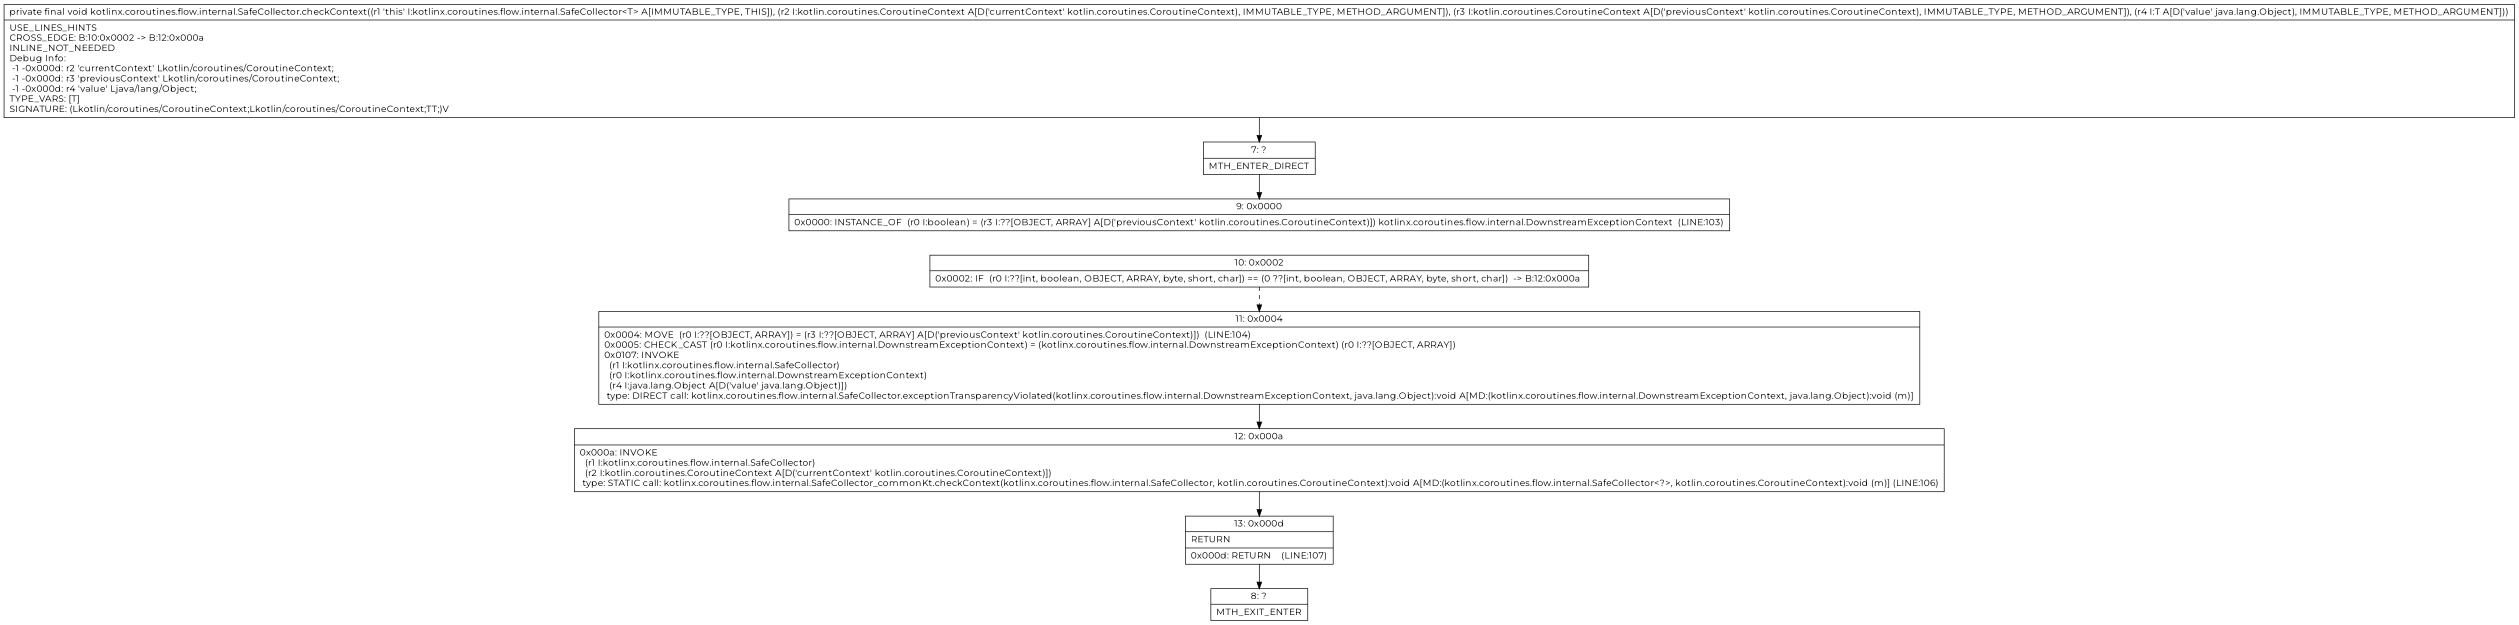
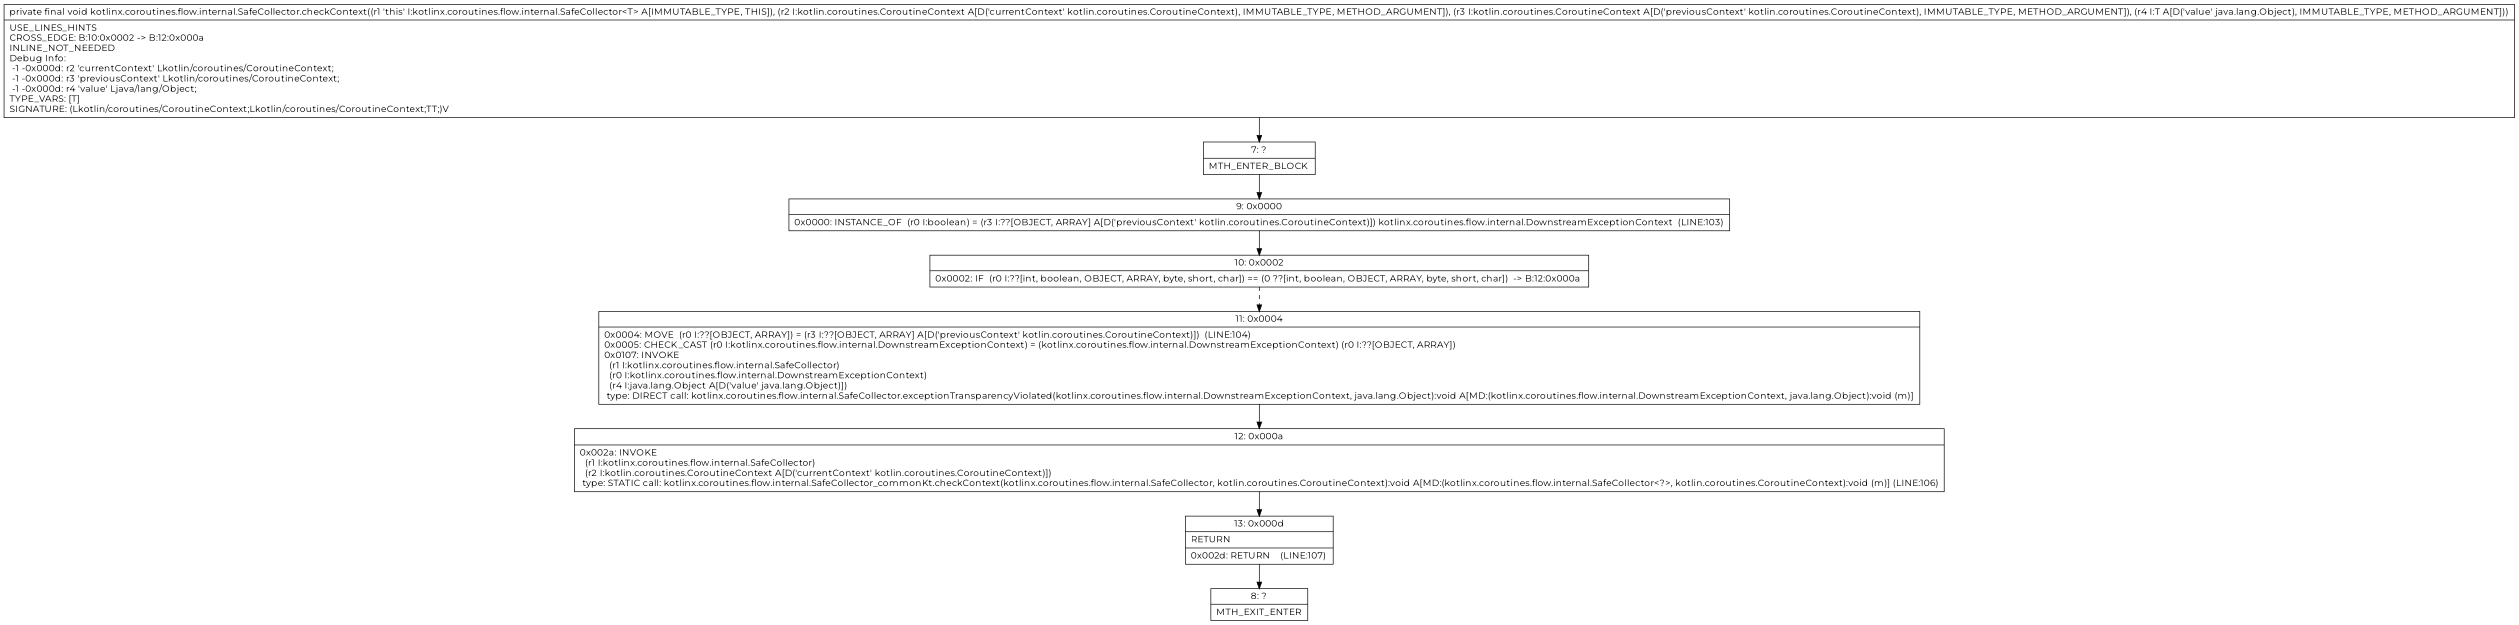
(1259, 166) -> (1259, 166)
none -> (1259, 240)
(622, 453) -> (621, 453)
(1259, 556) -> (1259, 556)
